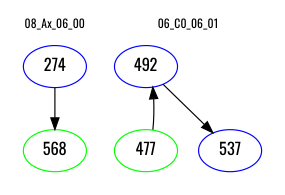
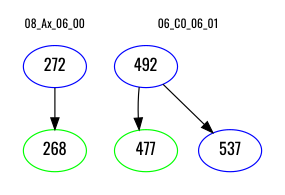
(55, 67) -> (55, 67)
(154, 114) -> (138, 103)
(55, 151) -> (55, 151)
